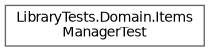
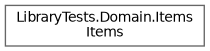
(105, 26) -> (105, 26)
